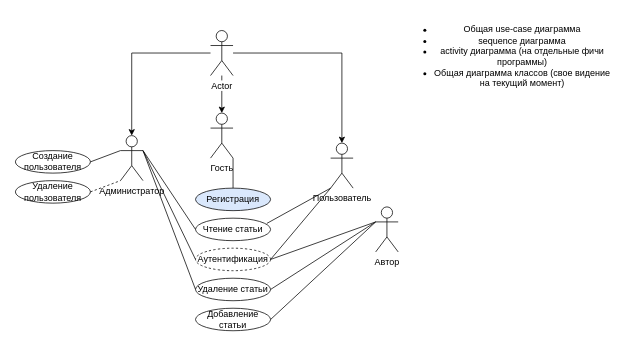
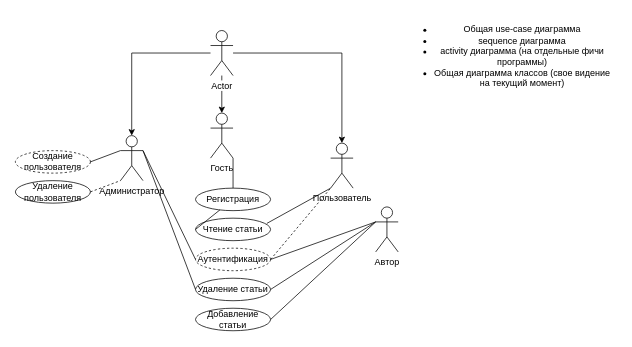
(53, 162) -> (53, 162)
(170, 191) -> (207, 220)
(233, 199) -> (233, 199)
(301, 223) -> (301, 223)
